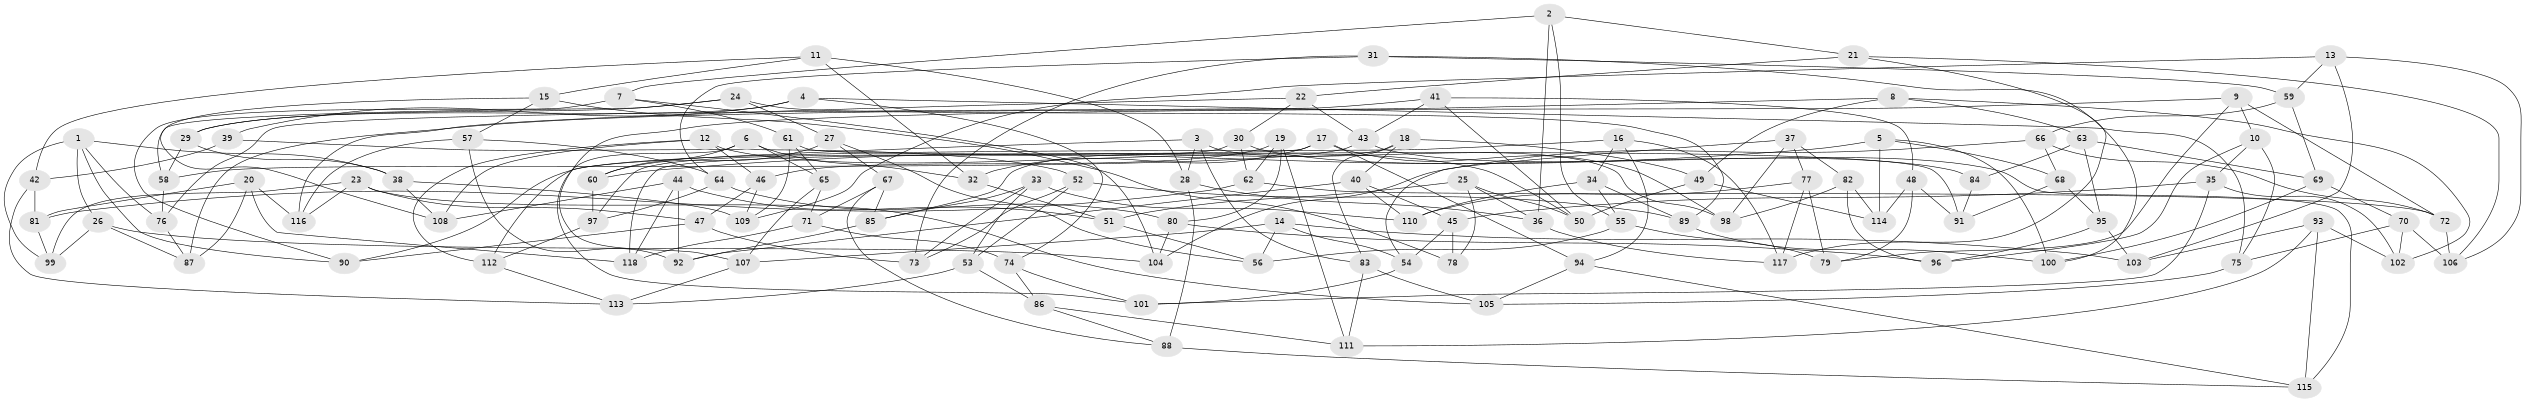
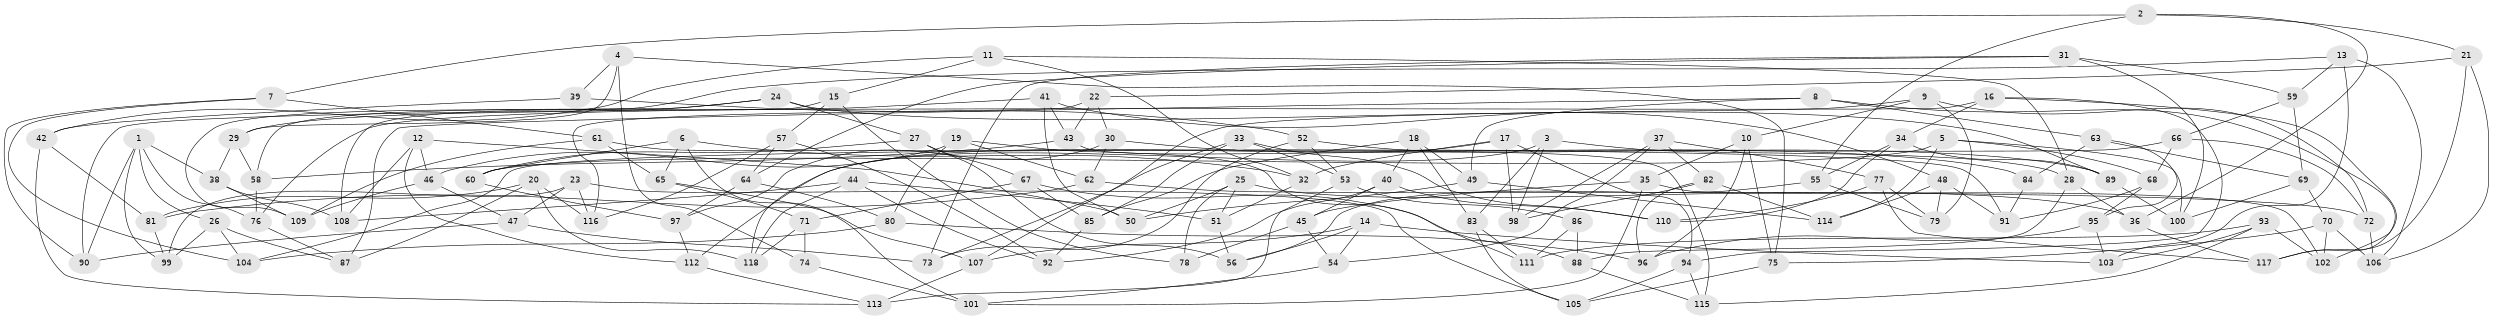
(1025, 284) -> none
